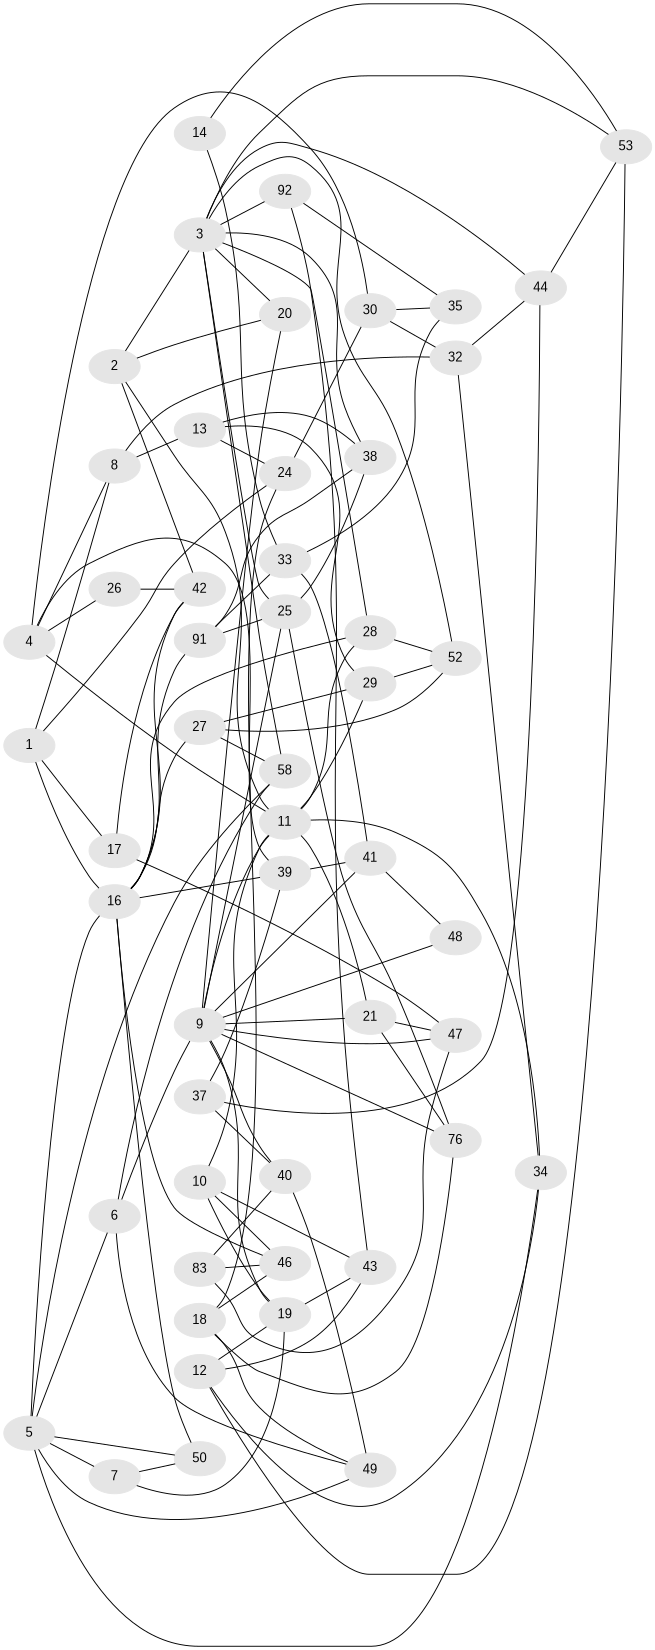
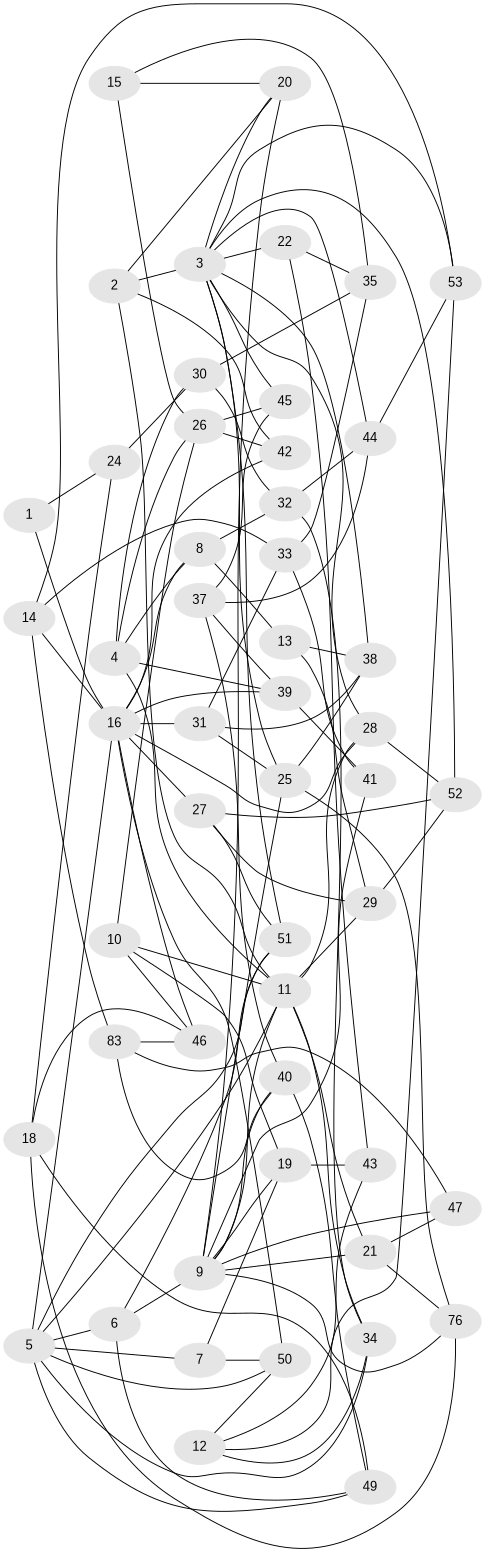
none -> (115, 83)
(285, 191) -> (285, 242)
none -> (285, 402)
(243, 452) -> none
(73, 606) -> (154, 635)
(200, 640) -> (200, 724)
none -> (72, 671)
(285, 771) -> (285, 940)
none -> (60, 822)
(115, 851) -> none
(456, 938) -> none
none -> (170, 1176)
(285, 1225) -> (143, 730)
(242, 1343) -> (243, 1404)
